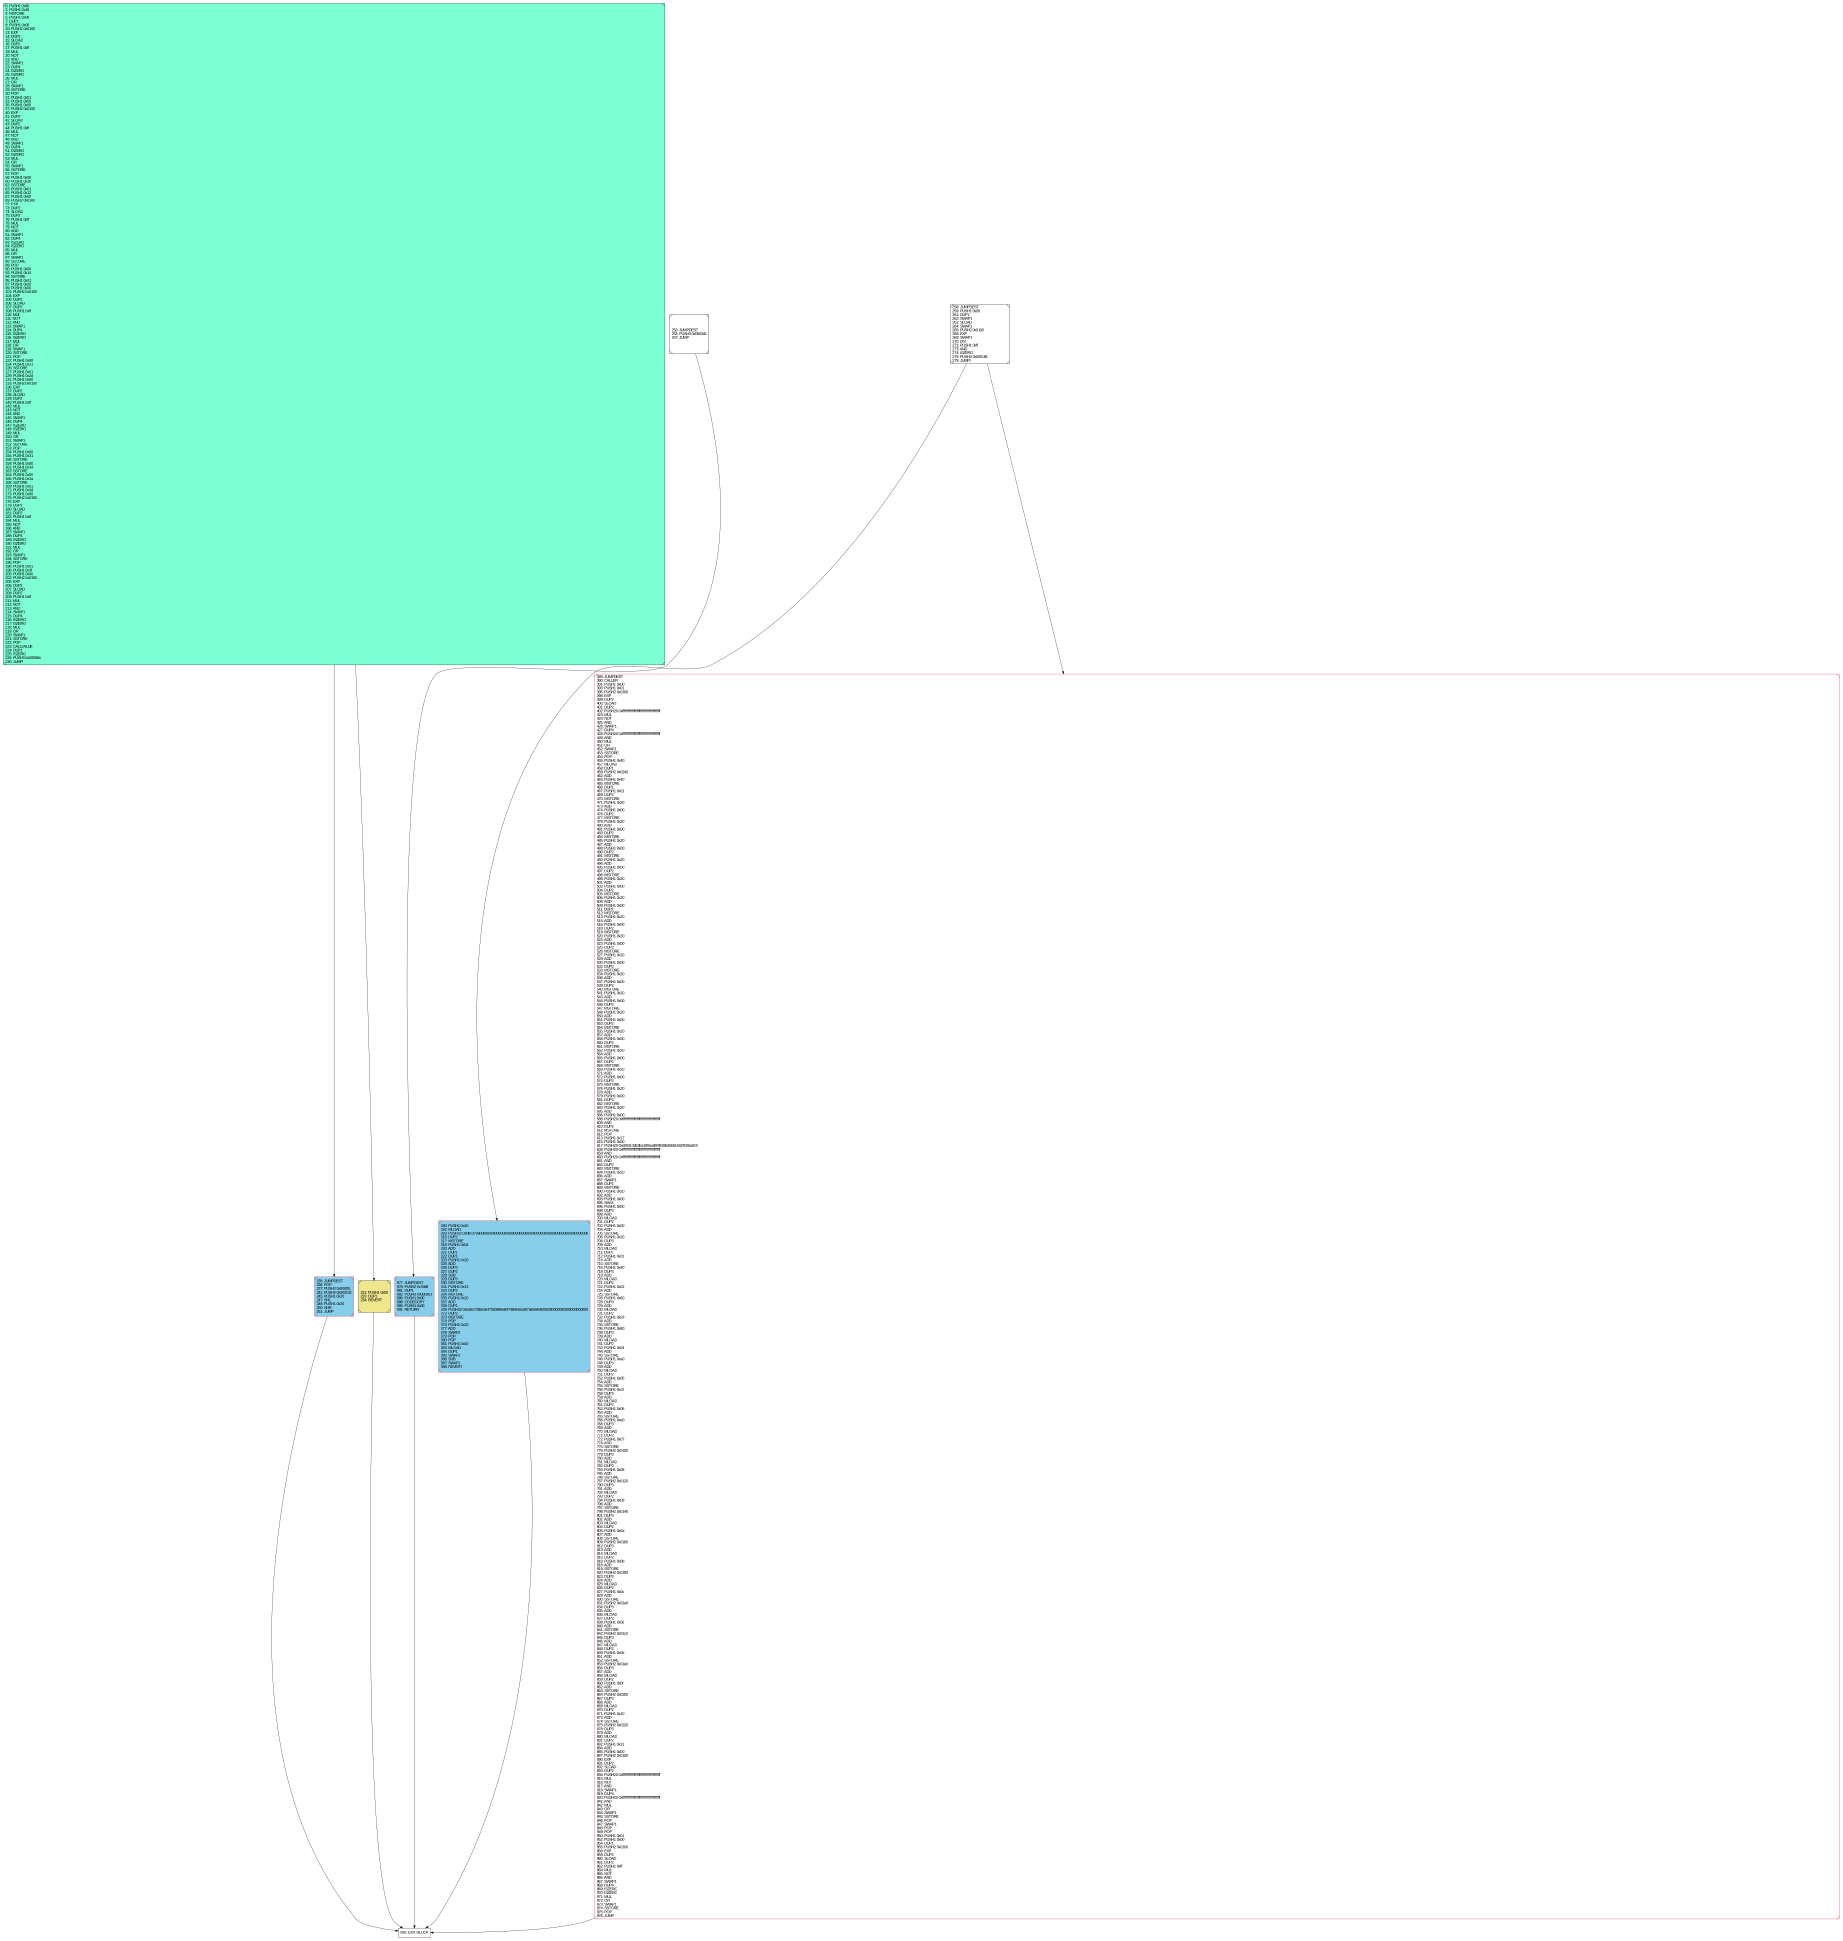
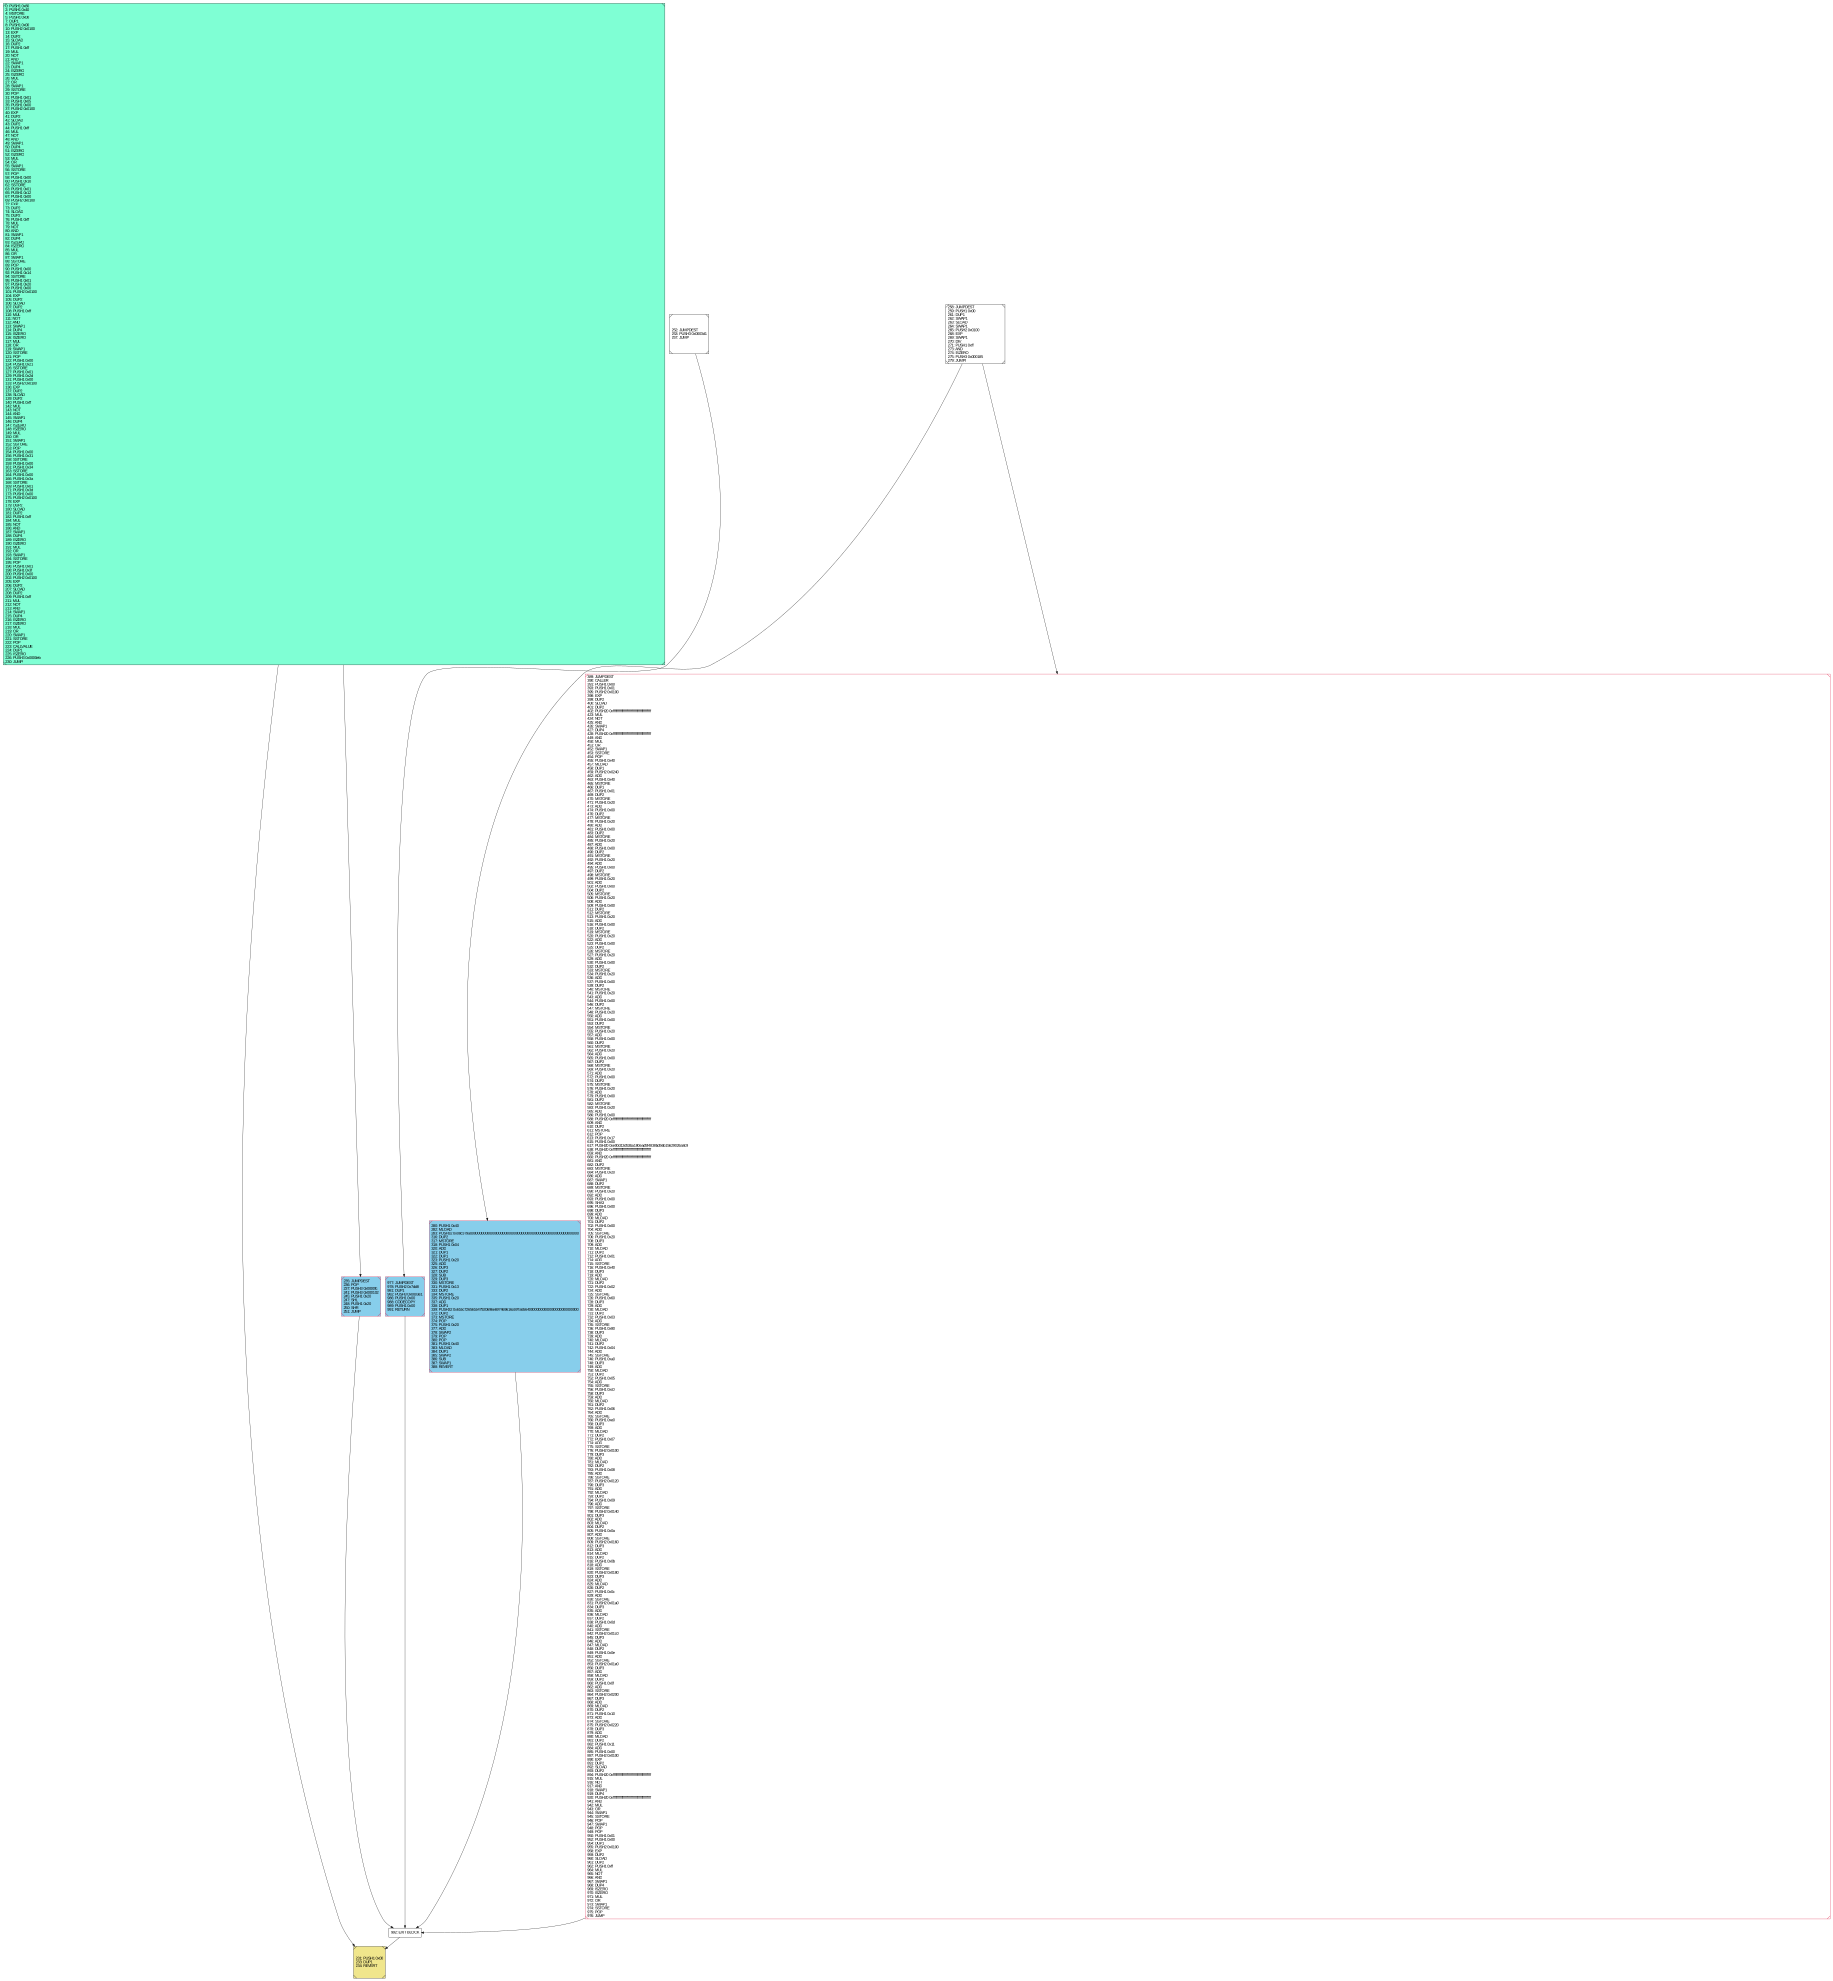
(370, 1622) -> (394, 1942)
